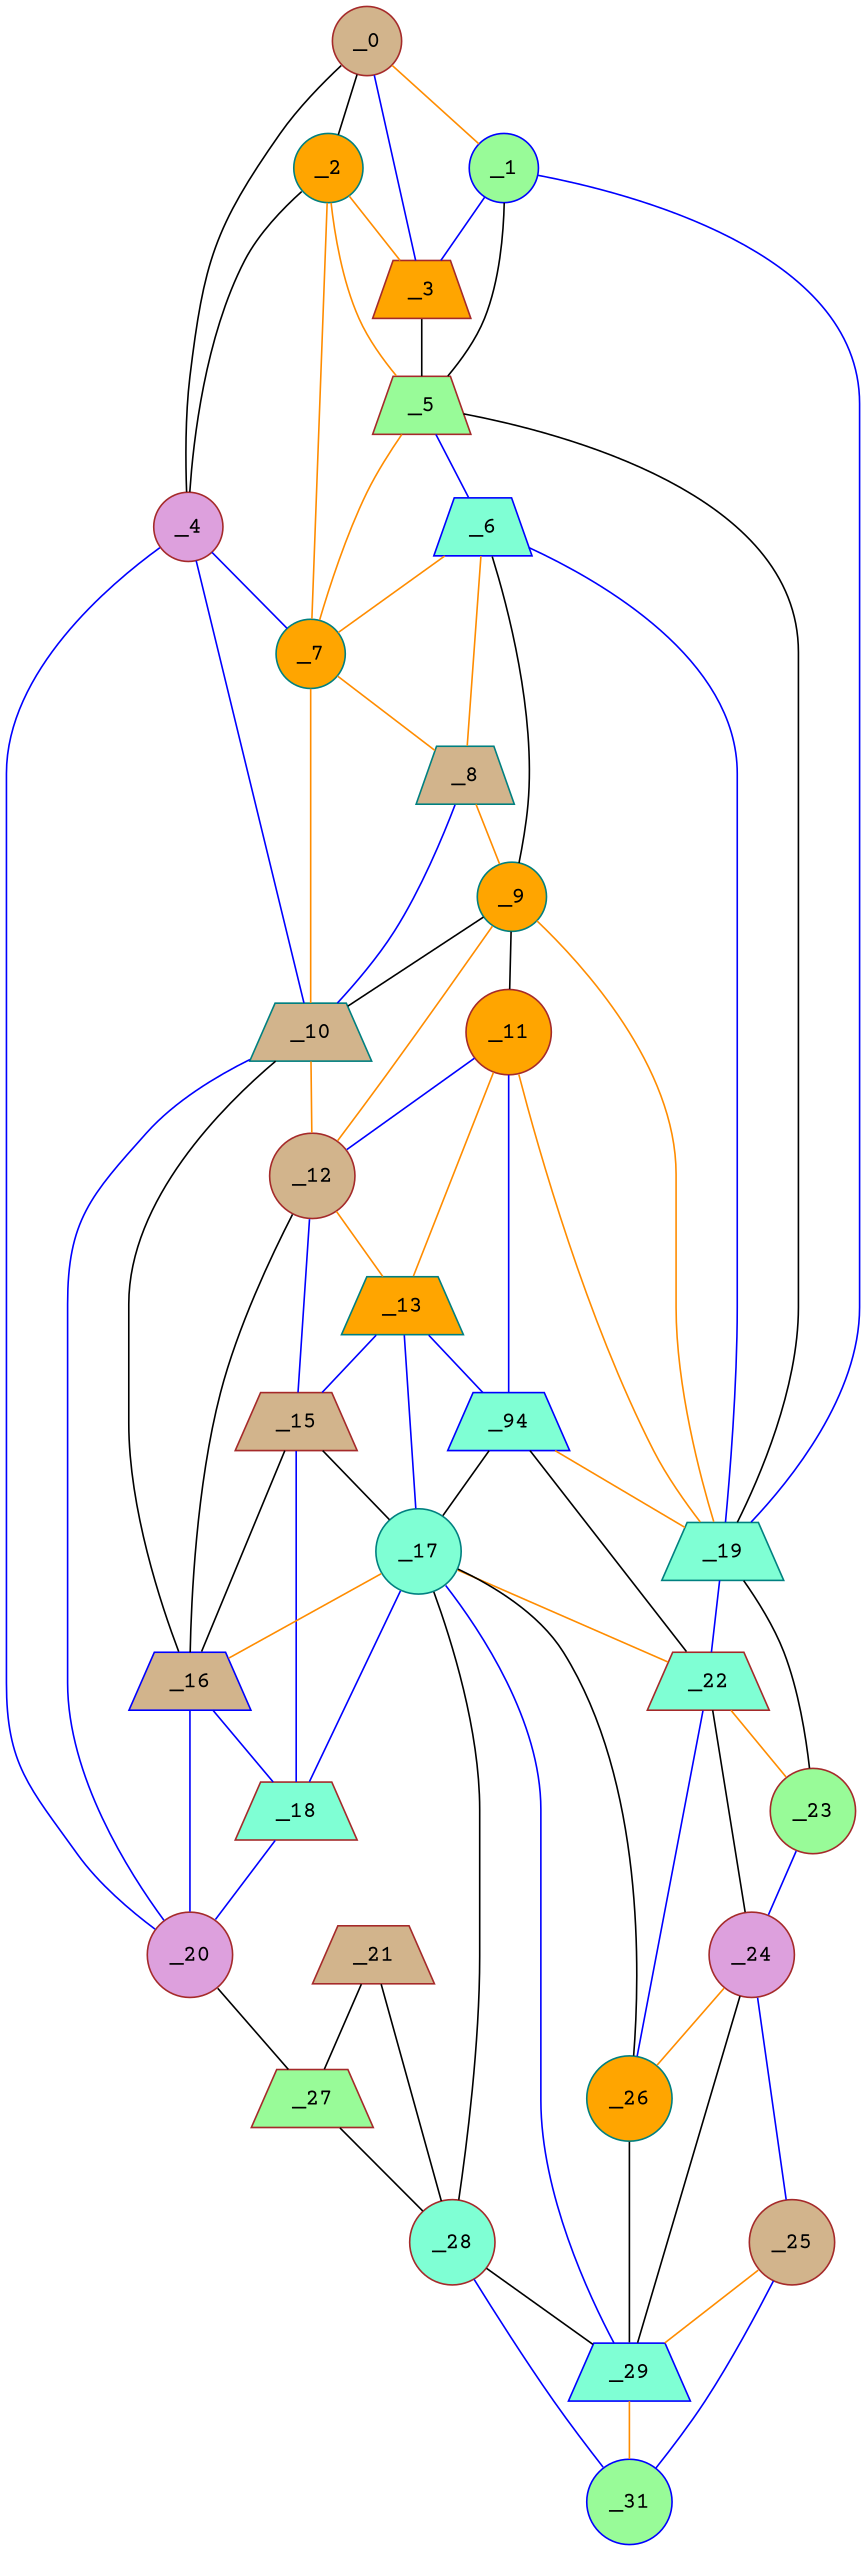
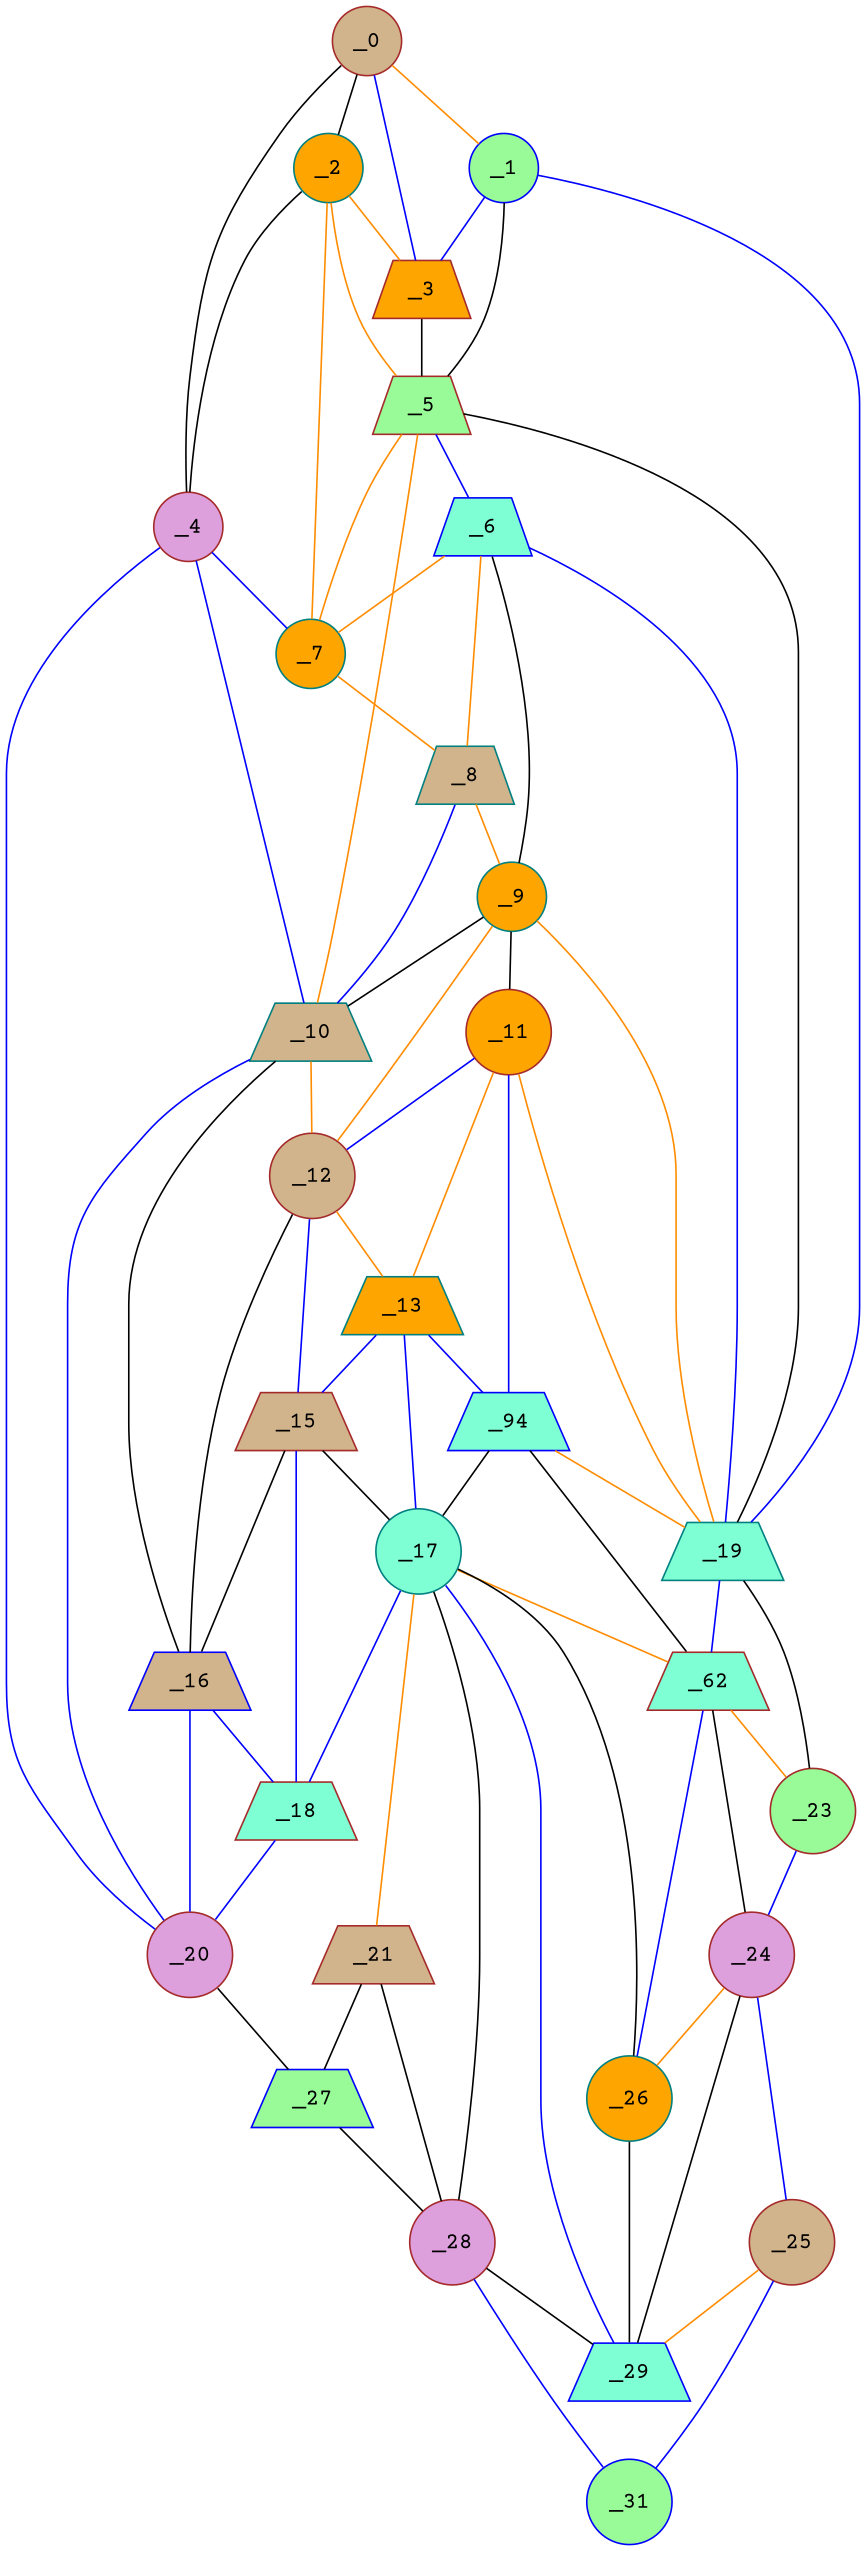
(311, 846) -> (372, 719)
(309, 1614) -> (395, 1760)
(708, 1681) -> (708, 1681)
(312, 2099) -> (312, 2099)
(452, 2242) -> (452, 2242)
(629, 2430) -> none
